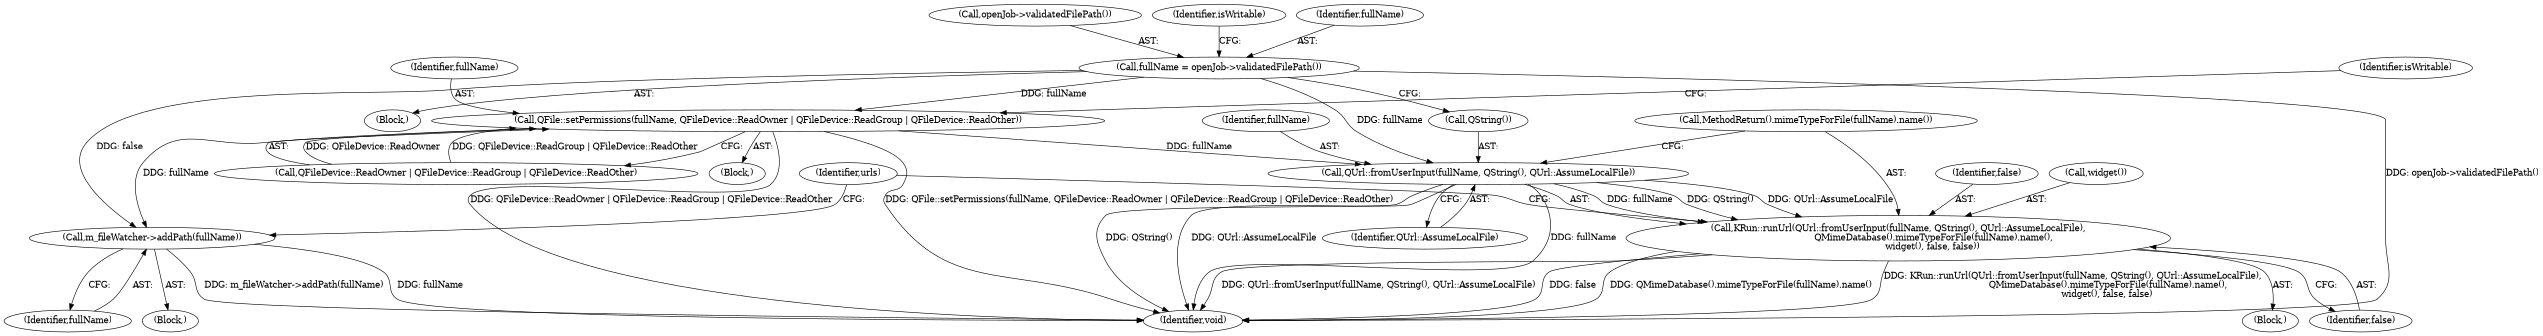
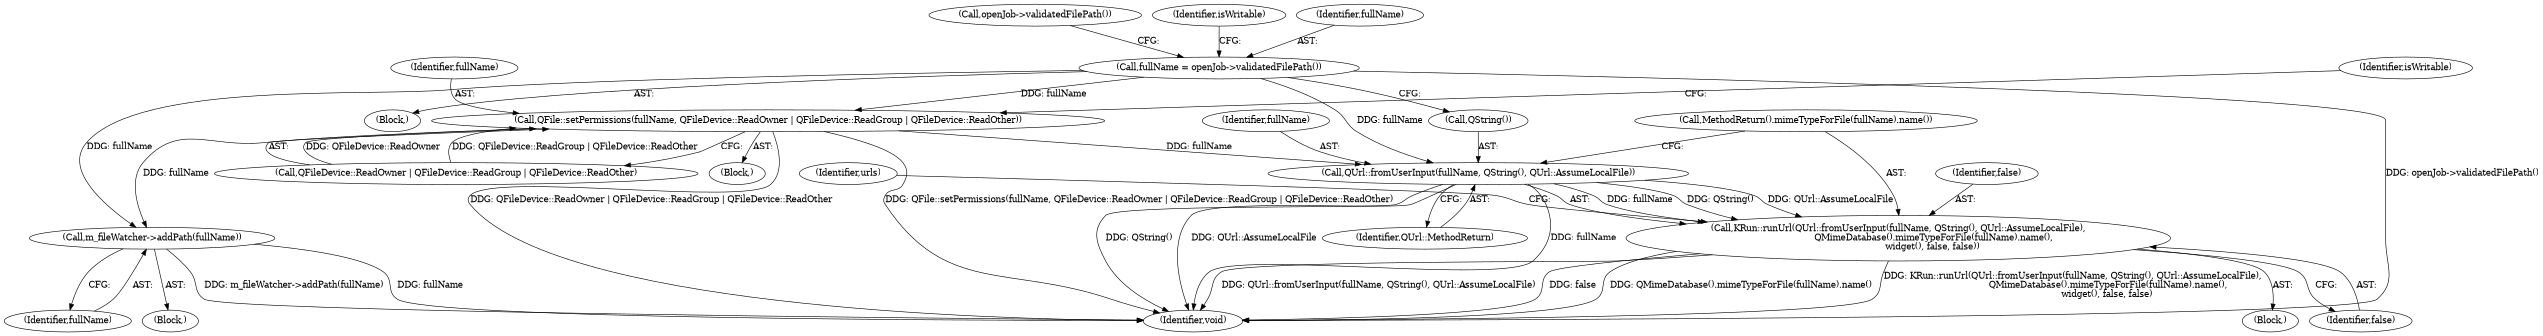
(1150, 42) -> (1150, 42)
(120, 147) -> (120, 147)
(2096, 174) -> none
(568, 226) -> none
(1425, 238) -> (1425, 238)
